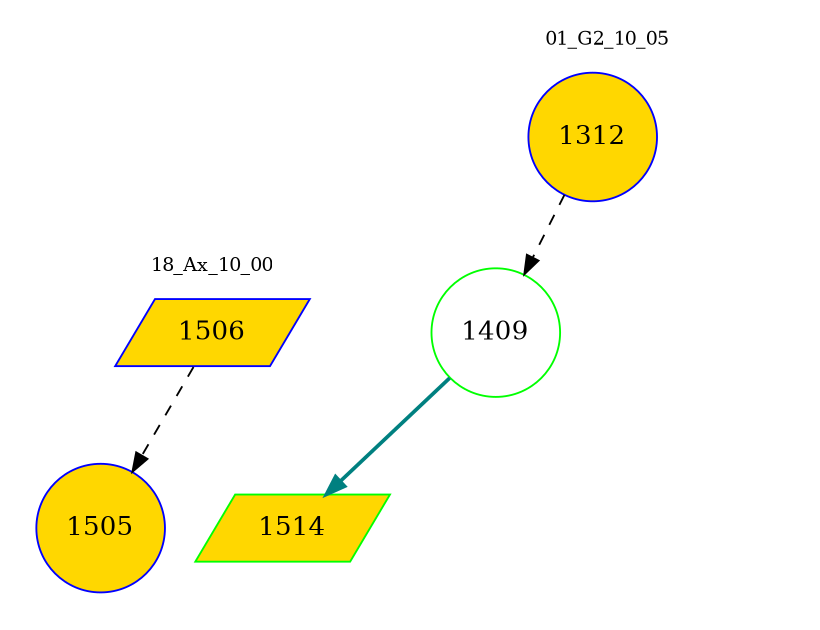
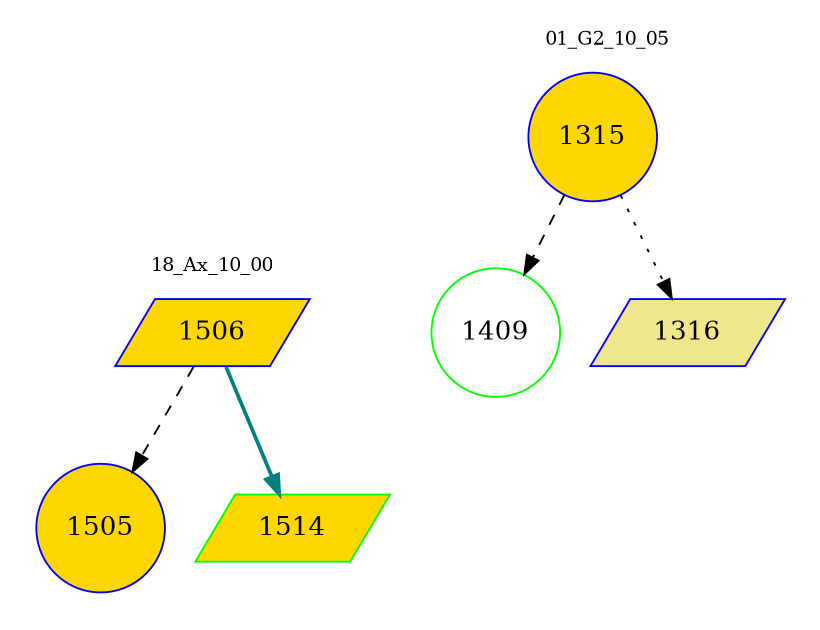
(593, 137) -> (593, 137)
none -> (688, 333)
(390, 435) -> (249, 422)
